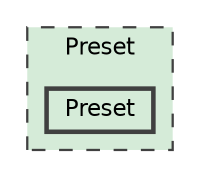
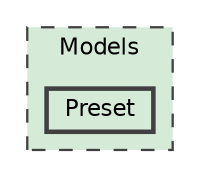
(100, 49) -> (100, 49)
